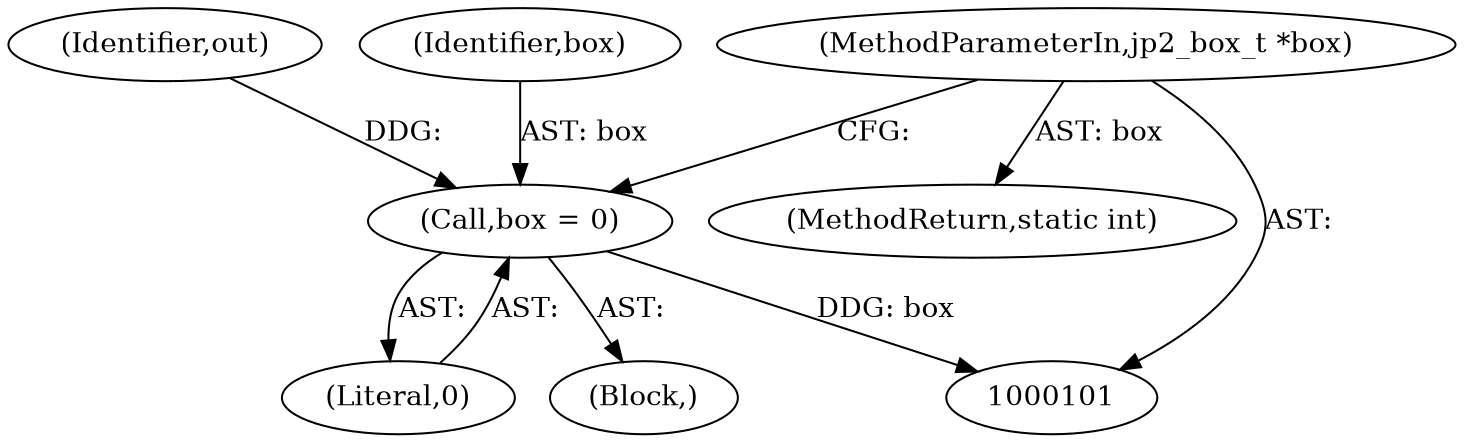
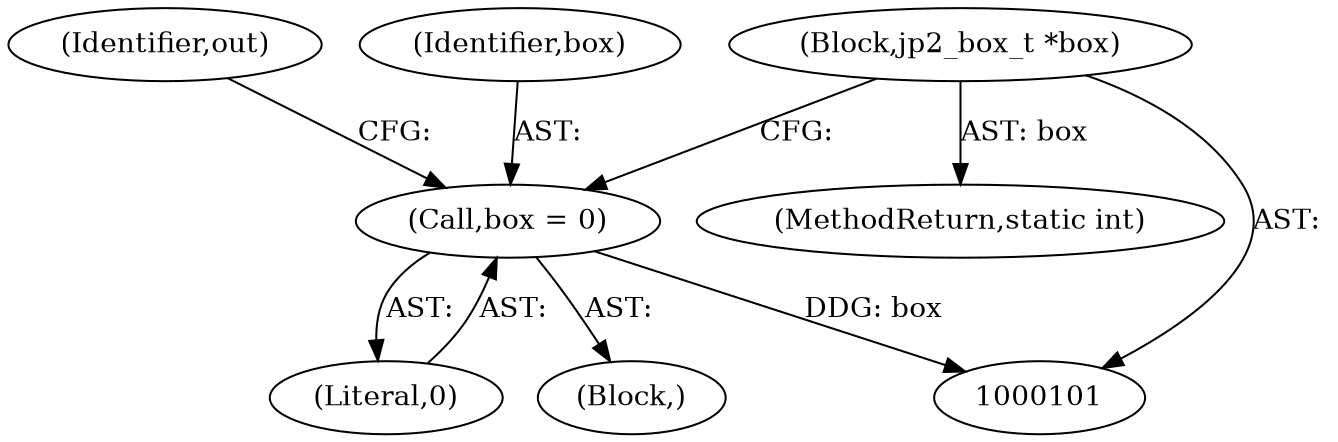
(1086, 45) -> (960, 45)
(408, 133) -> (399, 133)
(585, 133) -> (553, 133)
